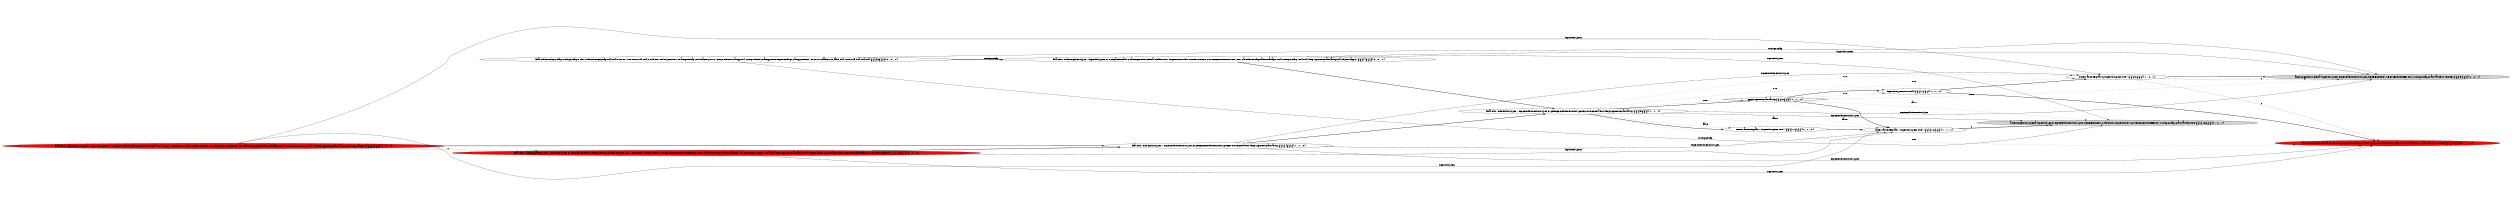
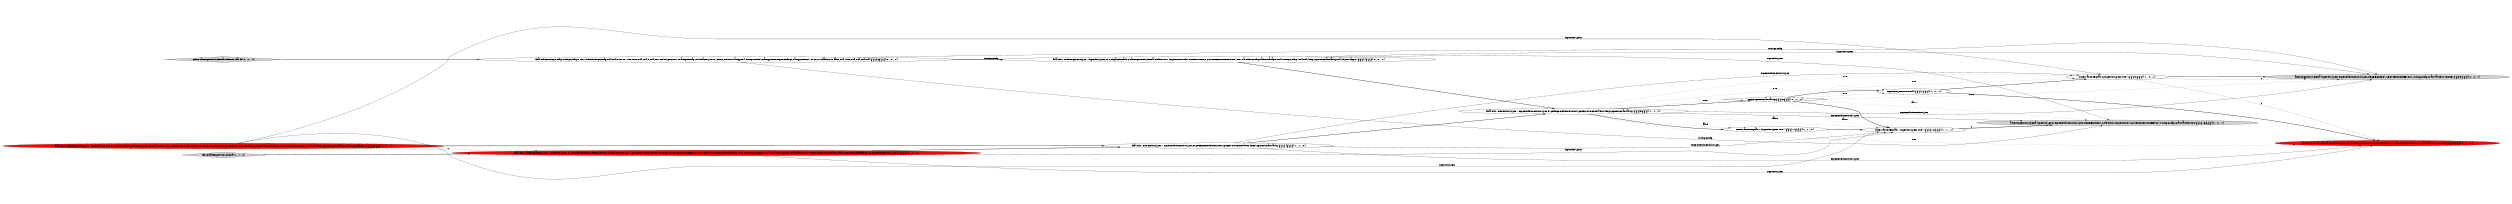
none -> (224, 59)
none -> (224, 155)
